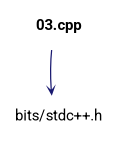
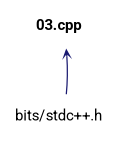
(51, 69) -> (67, 75)
